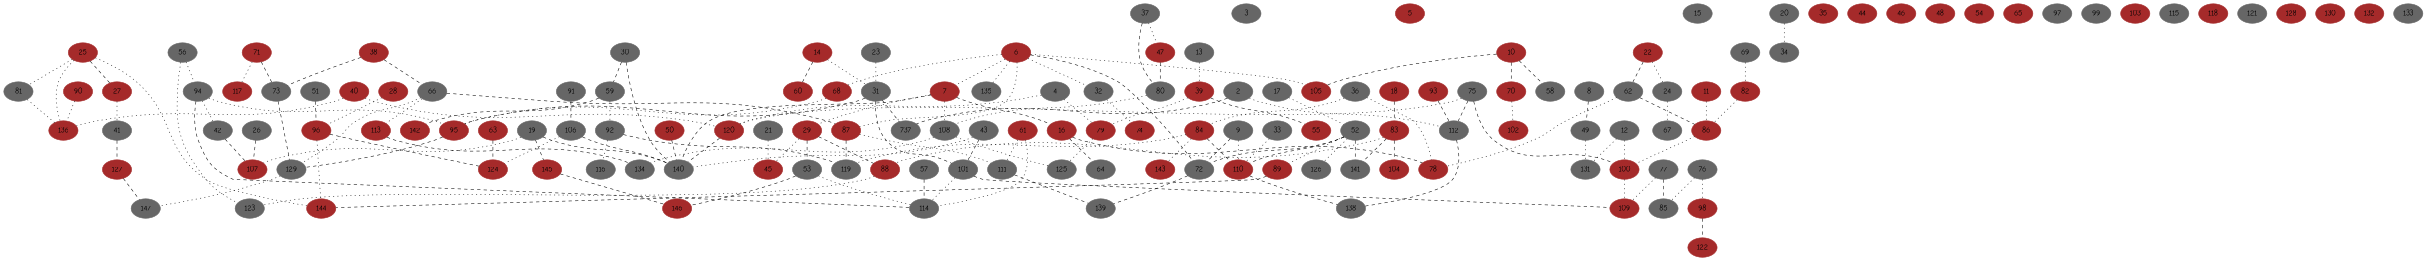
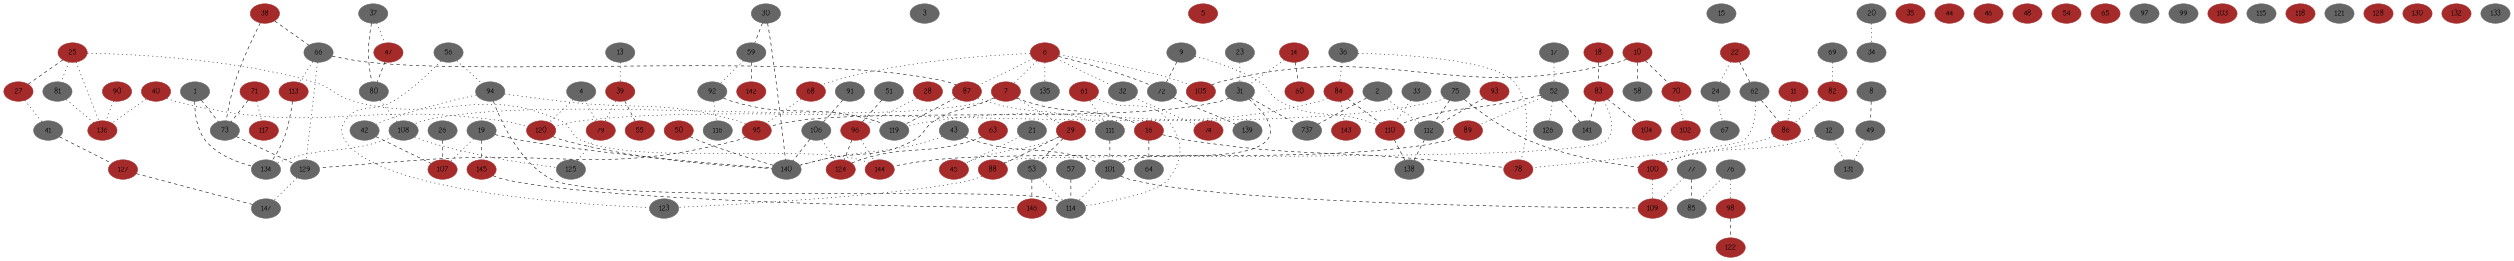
none -> (195, 92)
(1243, 154) -> none
(1055, 190) -> (1110, 150)
